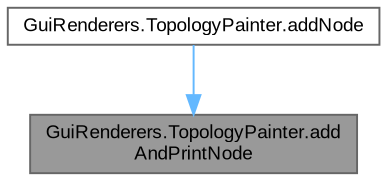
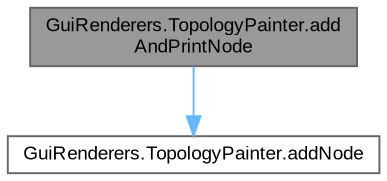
(194, 70) -> (194, 91)
